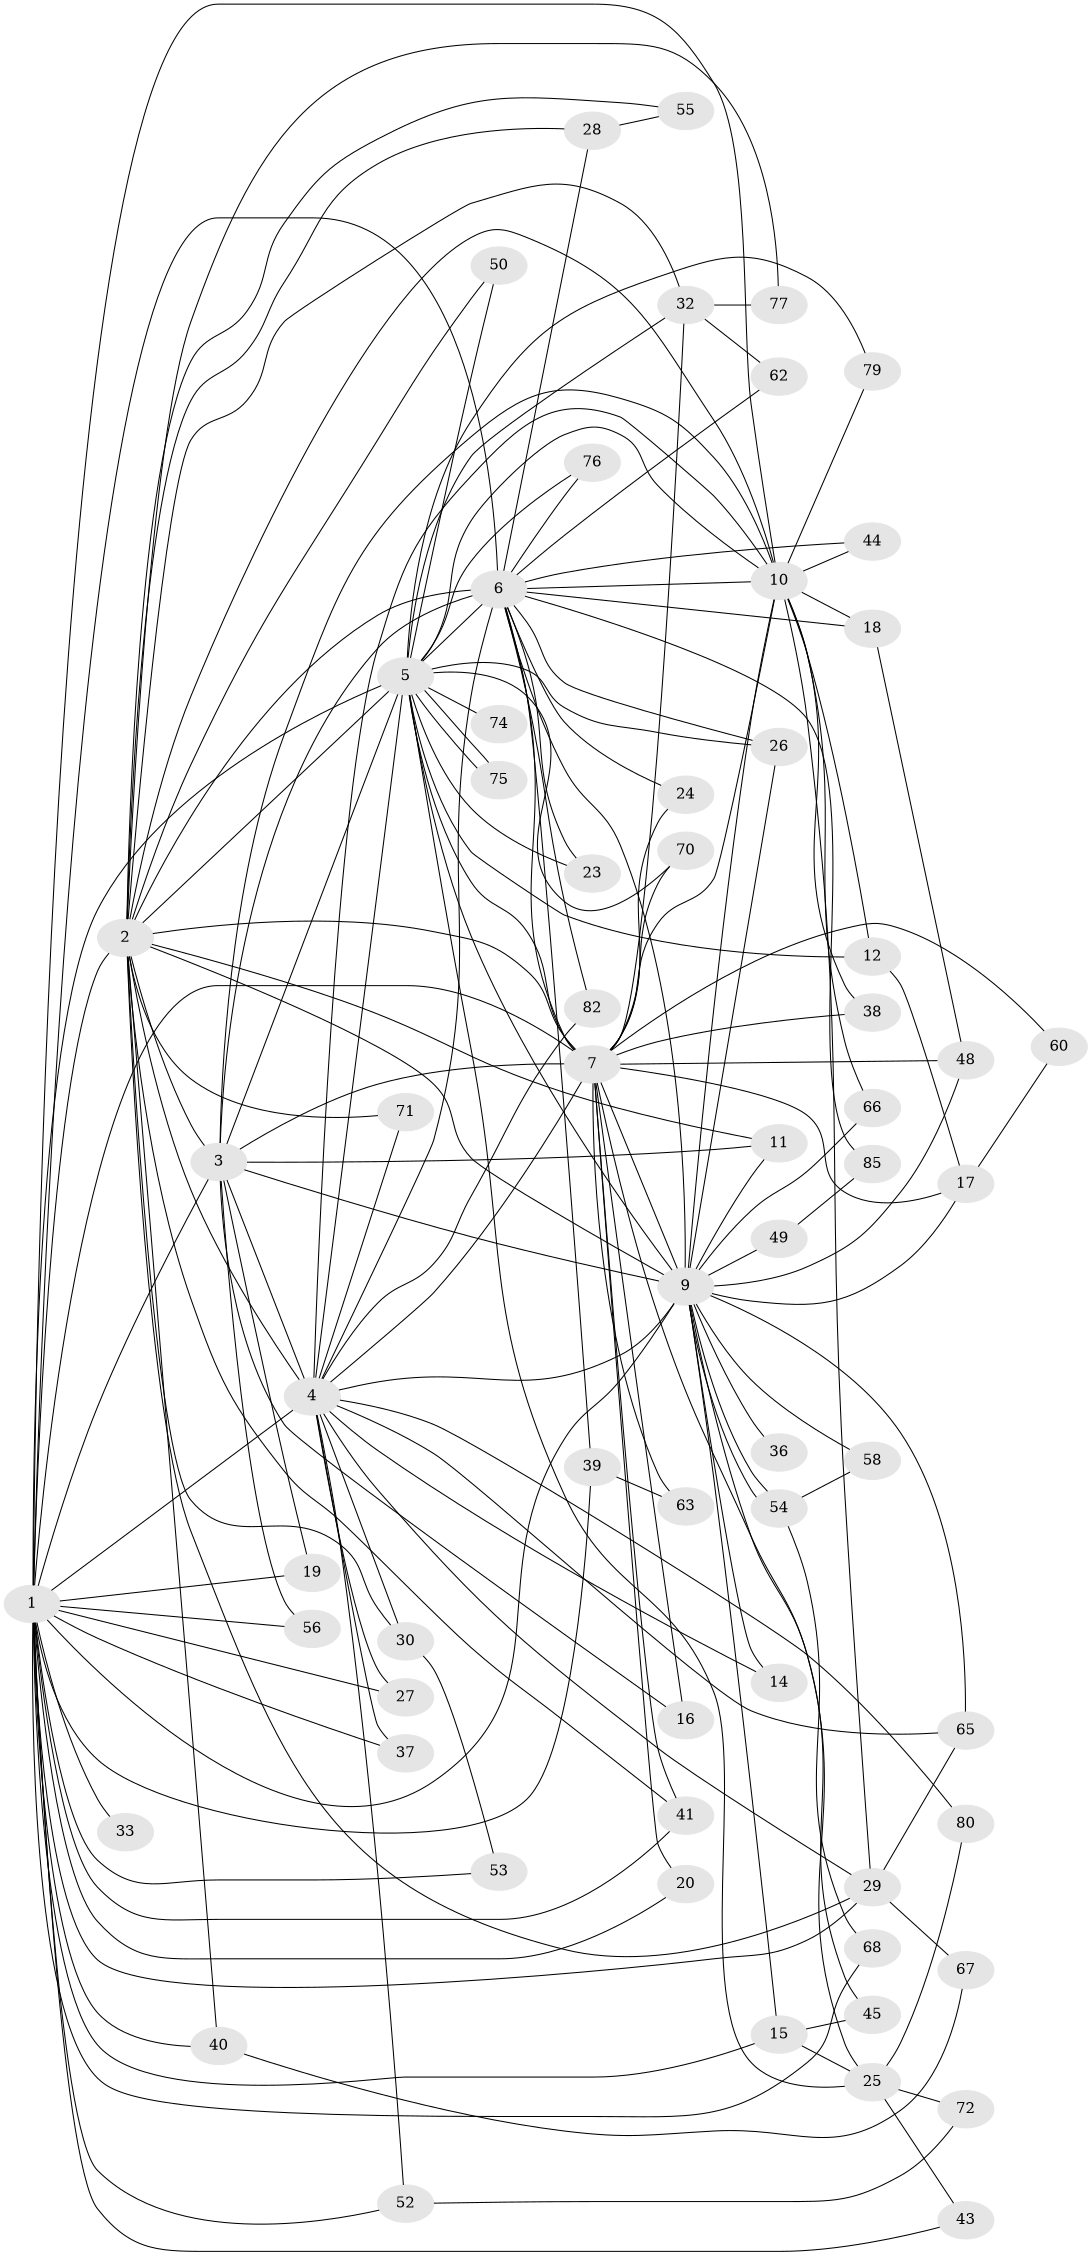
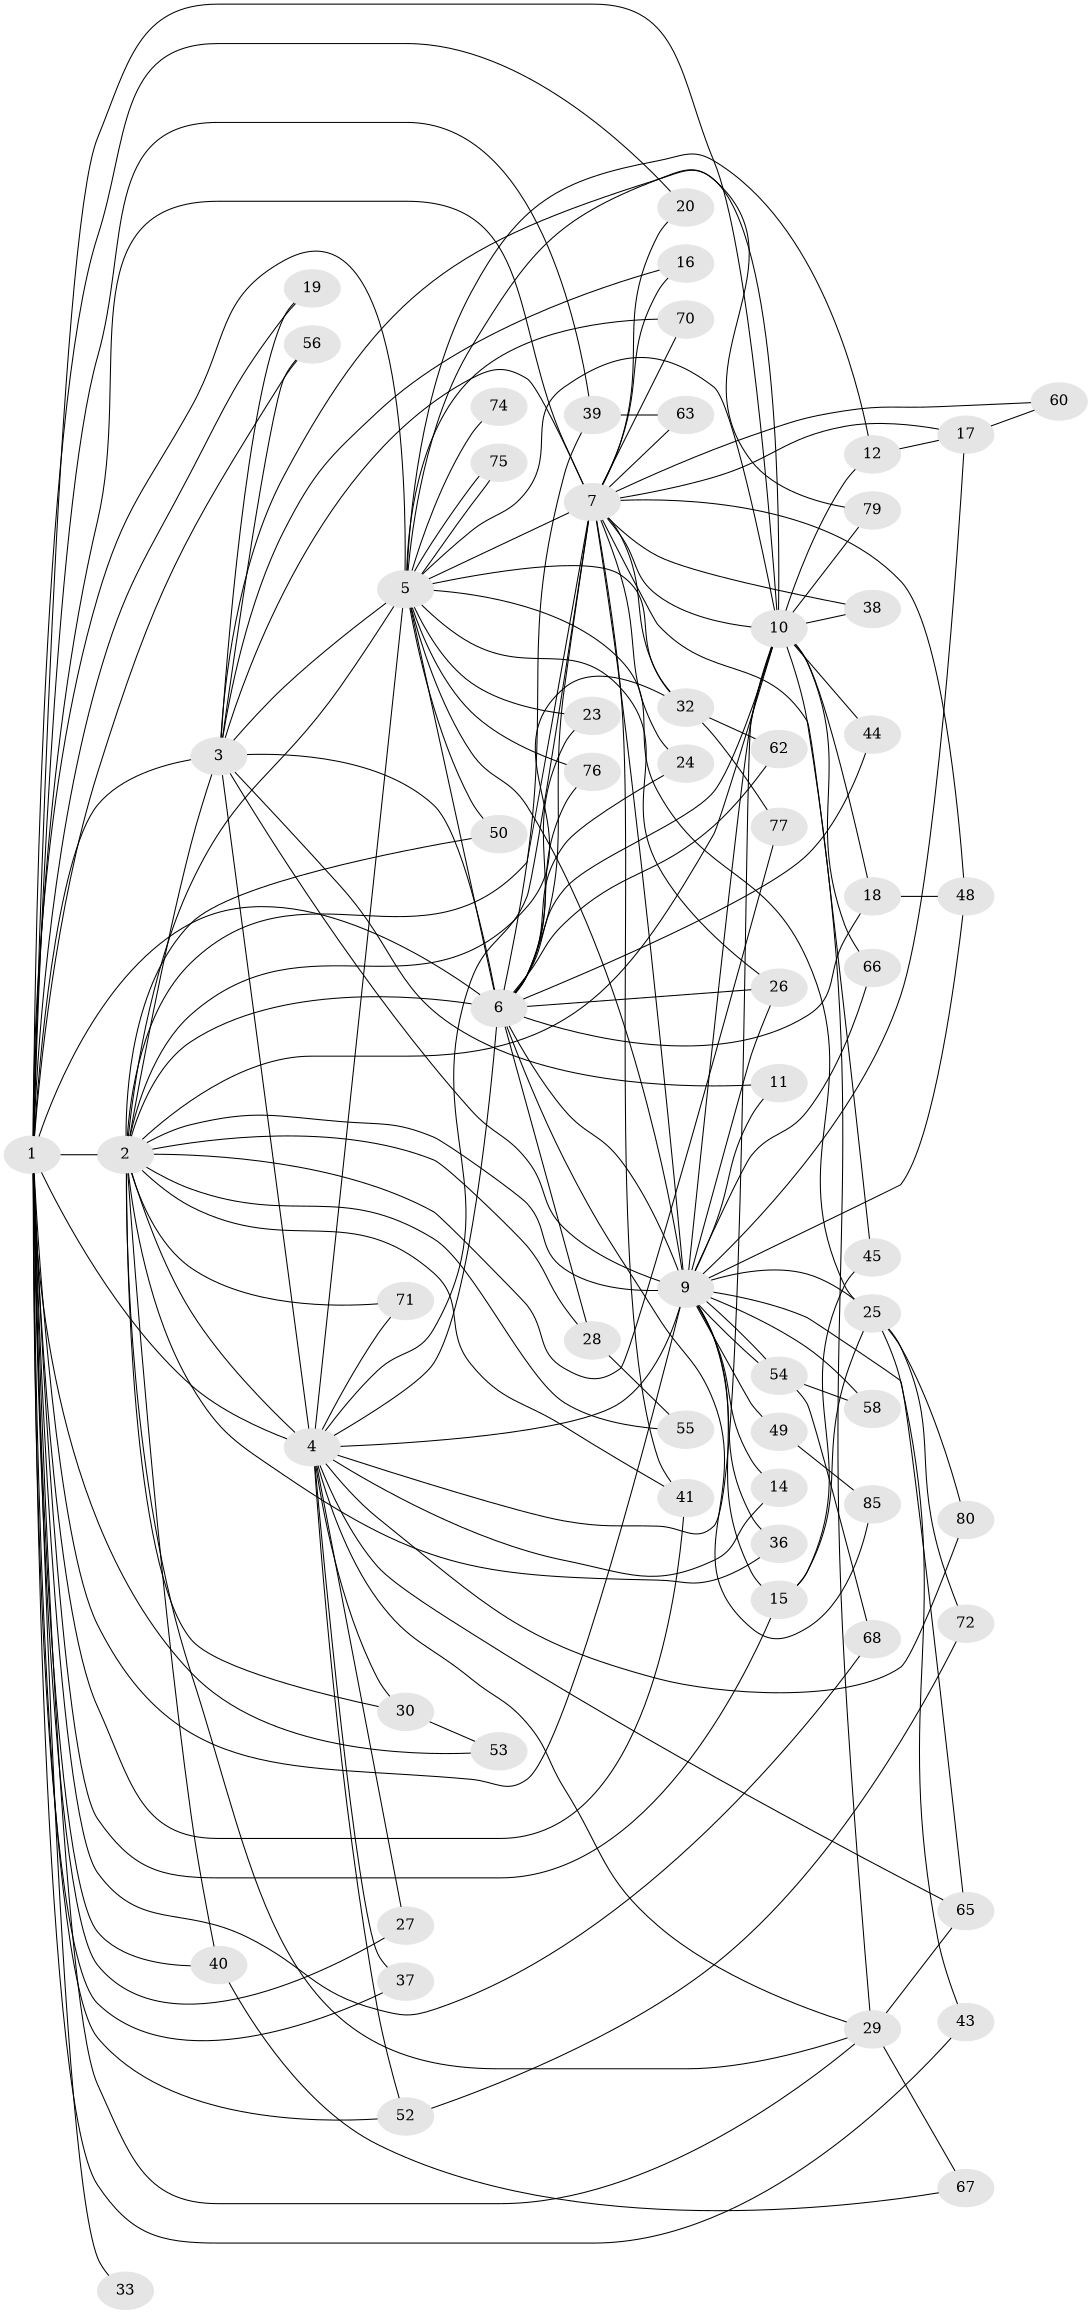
(592, 1008) -> none
(436, 1040) -> (367, 1526)
